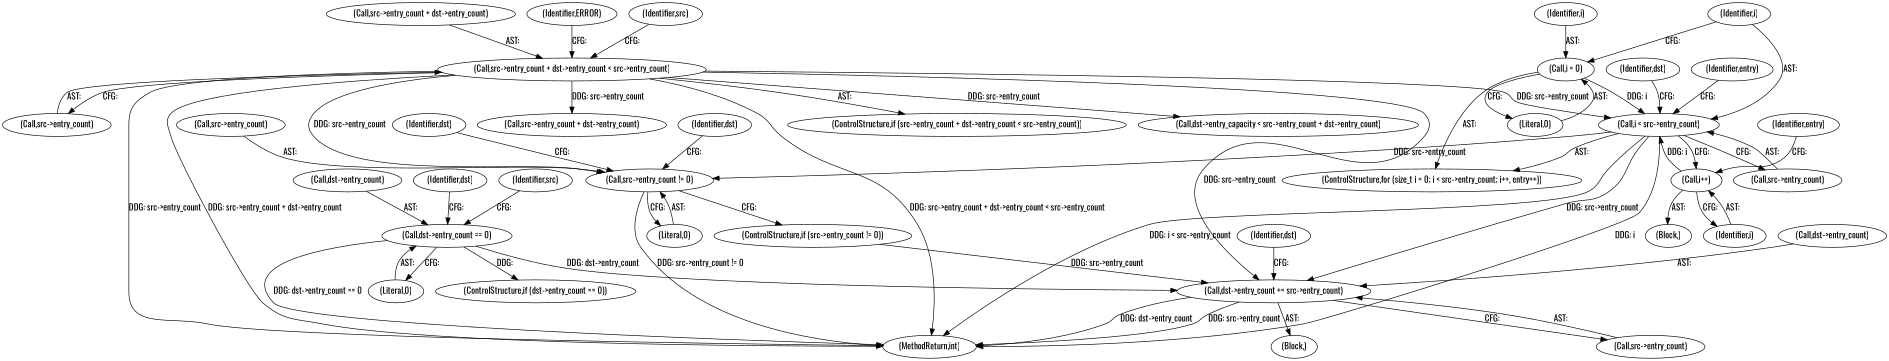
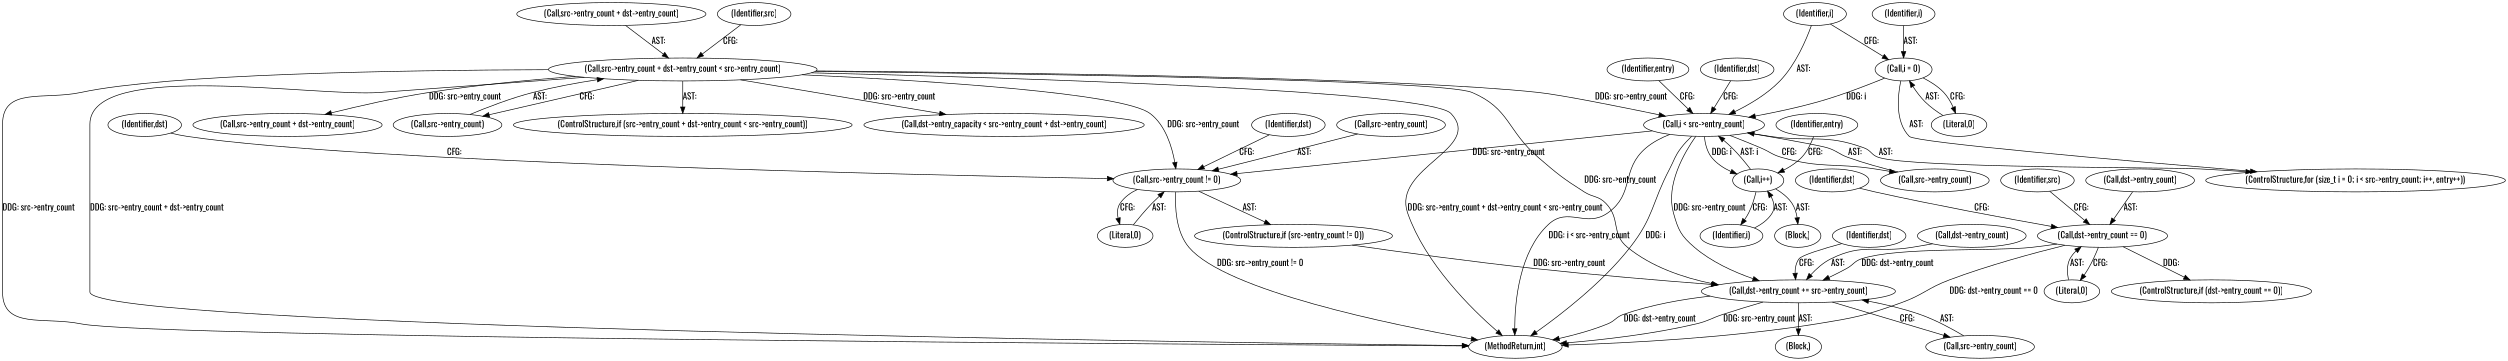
(572, 14) -> none
(1677, 153) -> (1749, 153)
(1703, 153) -> (1722, 153)
(750, 208) -> (1250, 208)
